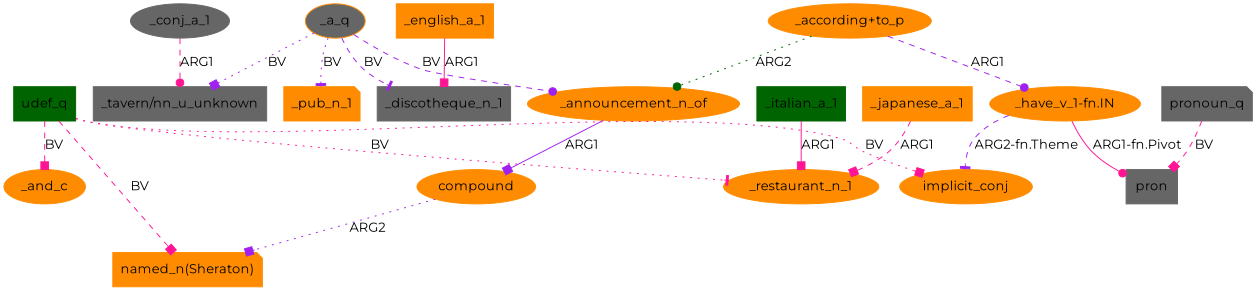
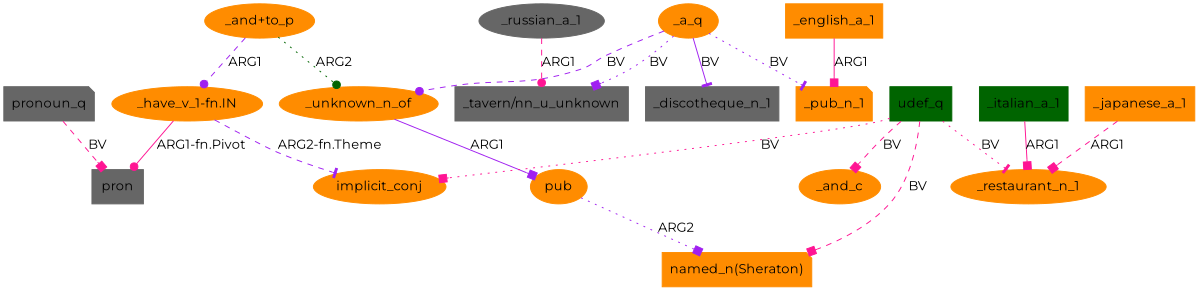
(180, 21) -> (542, 21)
(335, 21) -> (688, 21)
(850, 21) -> (260, 21)
(444, 58) -> (834, 58)
(360, 65) -> (700, 60)
(634, 104) -> (359, 104)
(476, 187) -> (559, 187)
